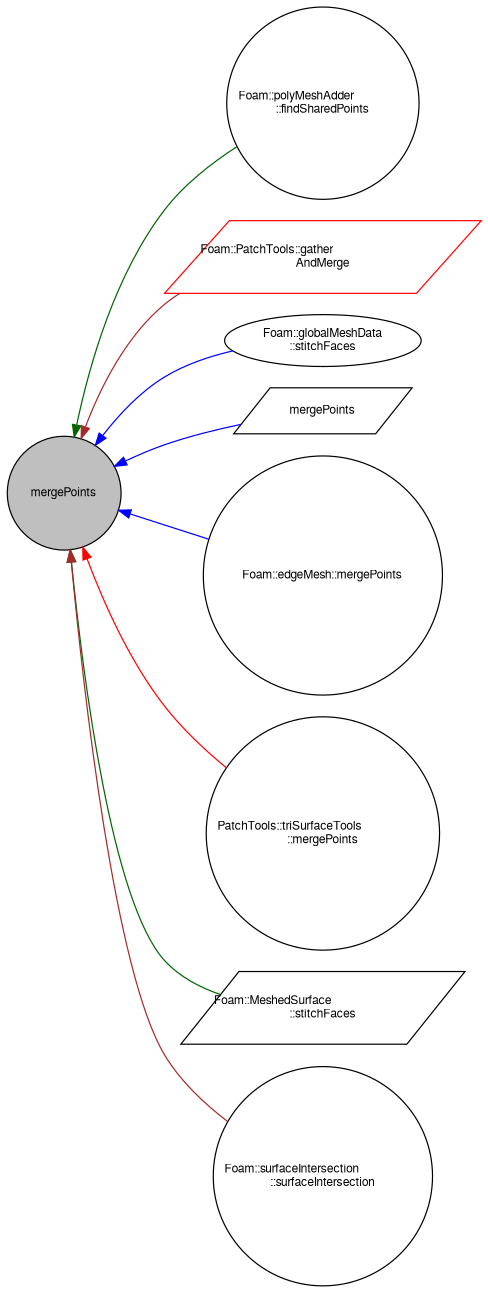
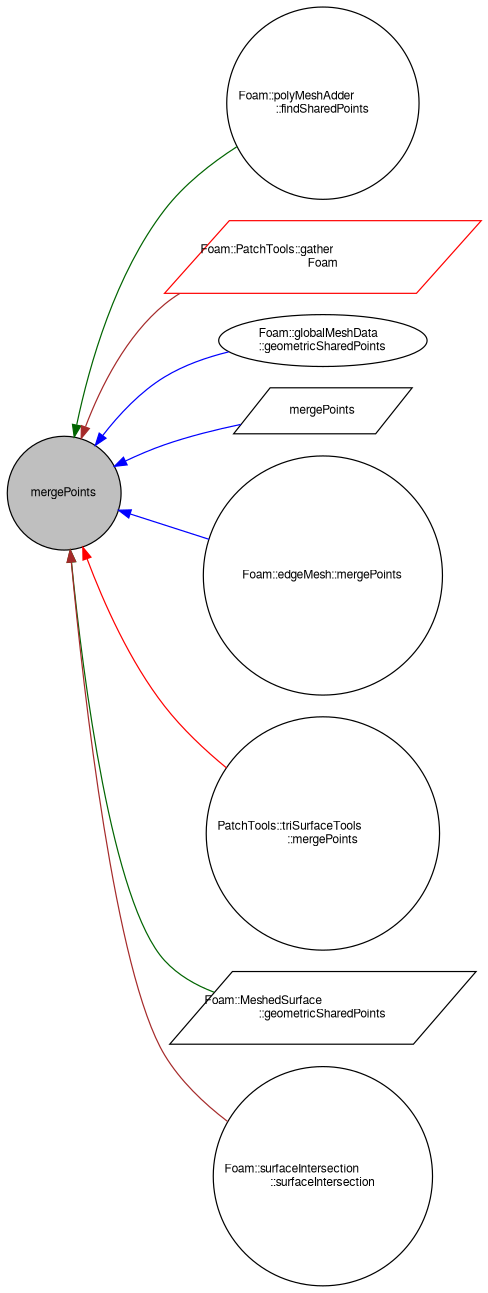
(323, 257) -> (323, 257)
(323, 341) -> (323, 341)
(323, 1008) -> (323, 1008)
